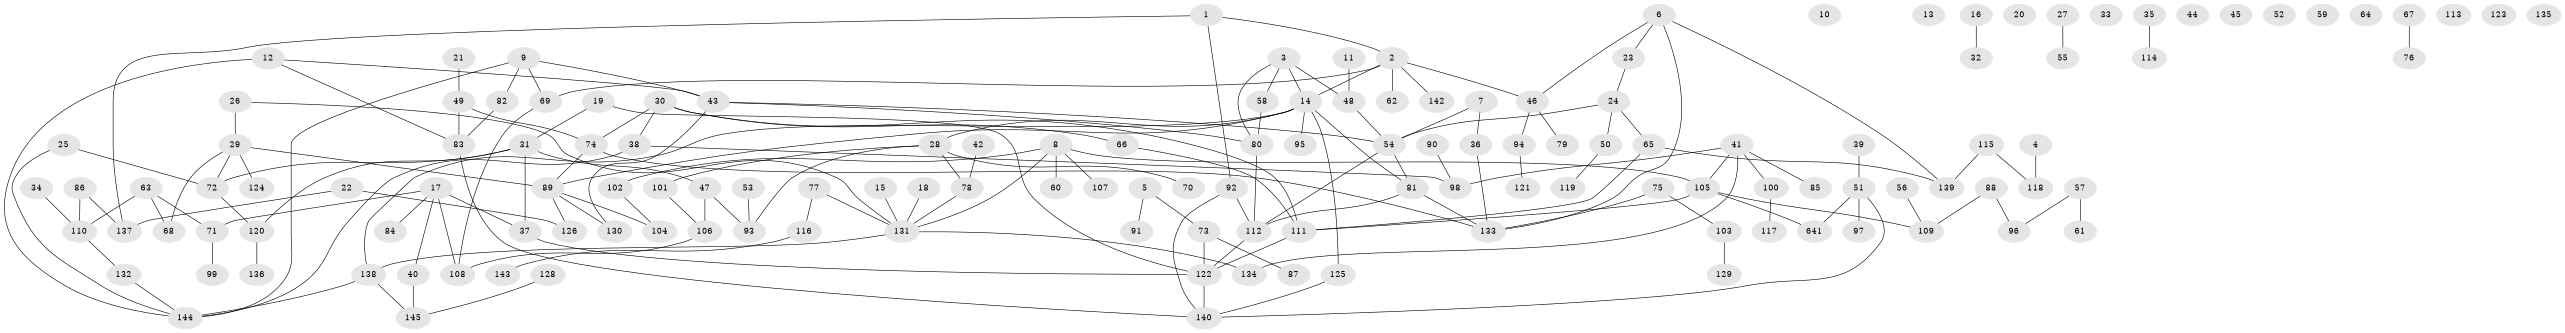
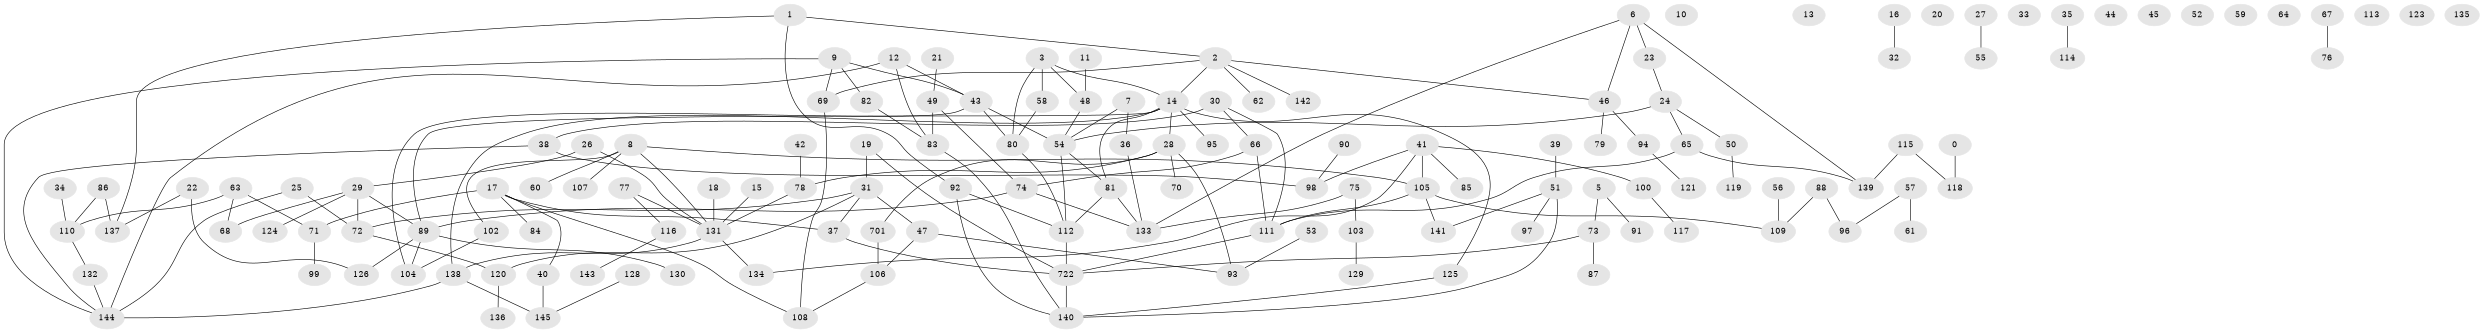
(626, 123) -> (1141, 172)
(2036, 145) -> (1955, 145)
(600, 170) -> (620, 113)
(660, 188) -> (878, 232)
(1814, 232) -> (1439, 232)
(1204, 275) -> (1066, 275)
